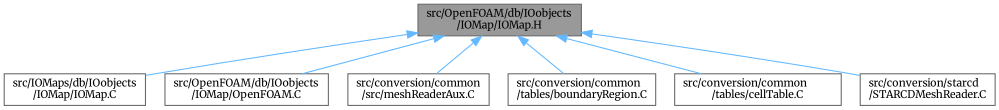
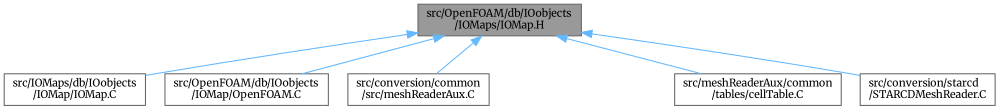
(500, 20) -> (500, 20)
(582, 90) -> none
(758, 90) -> (758, 90)
